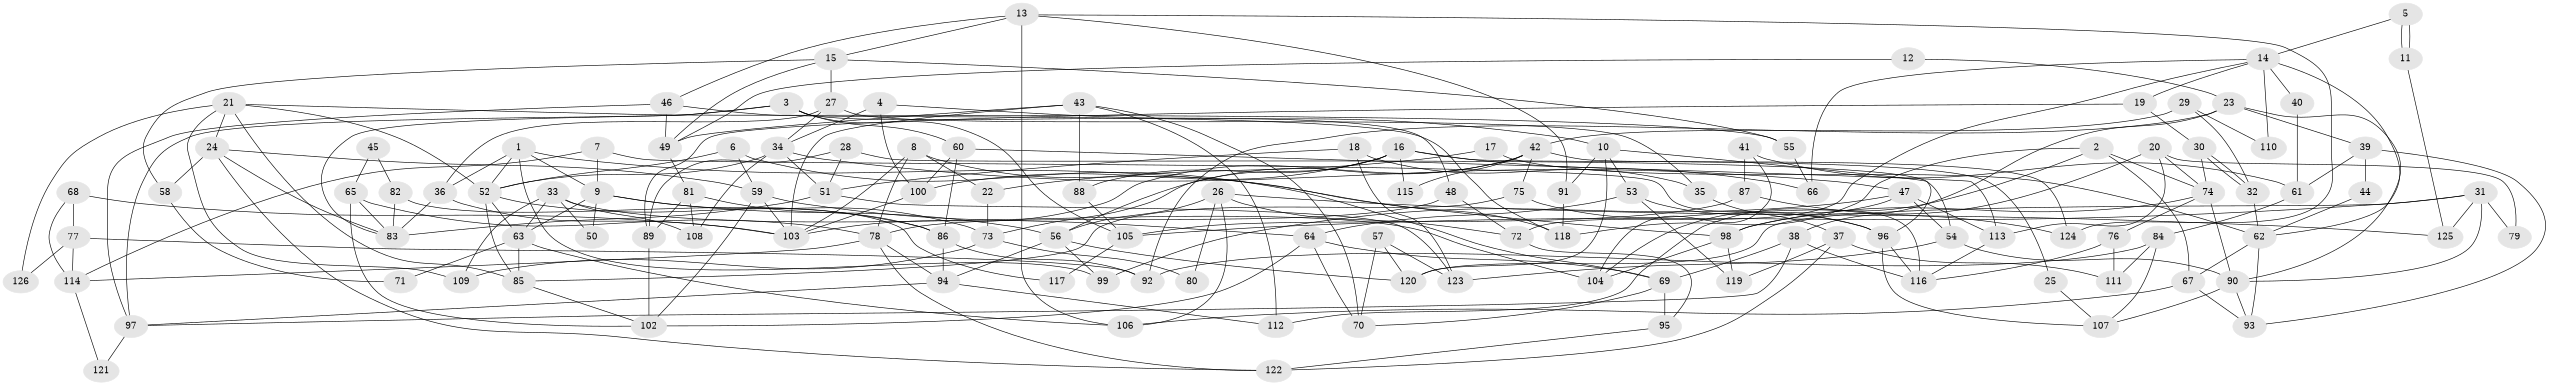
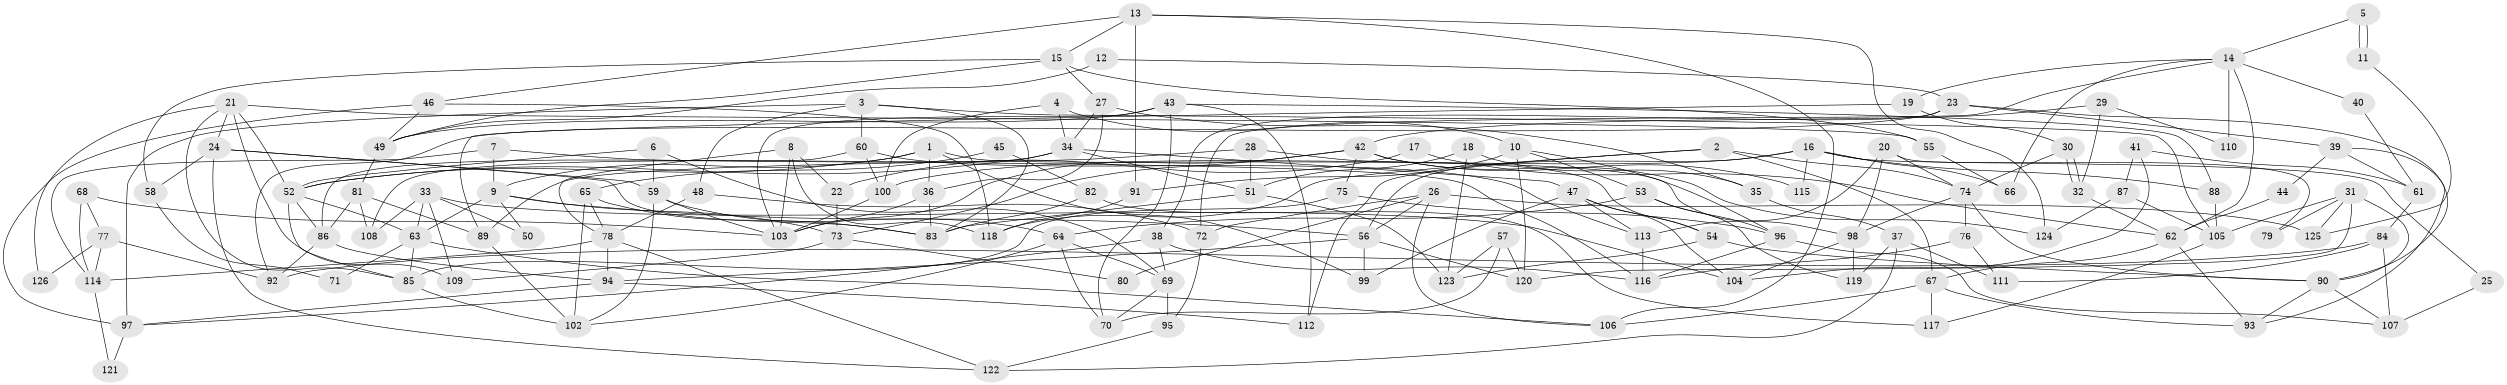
none -> (1932, 304)
